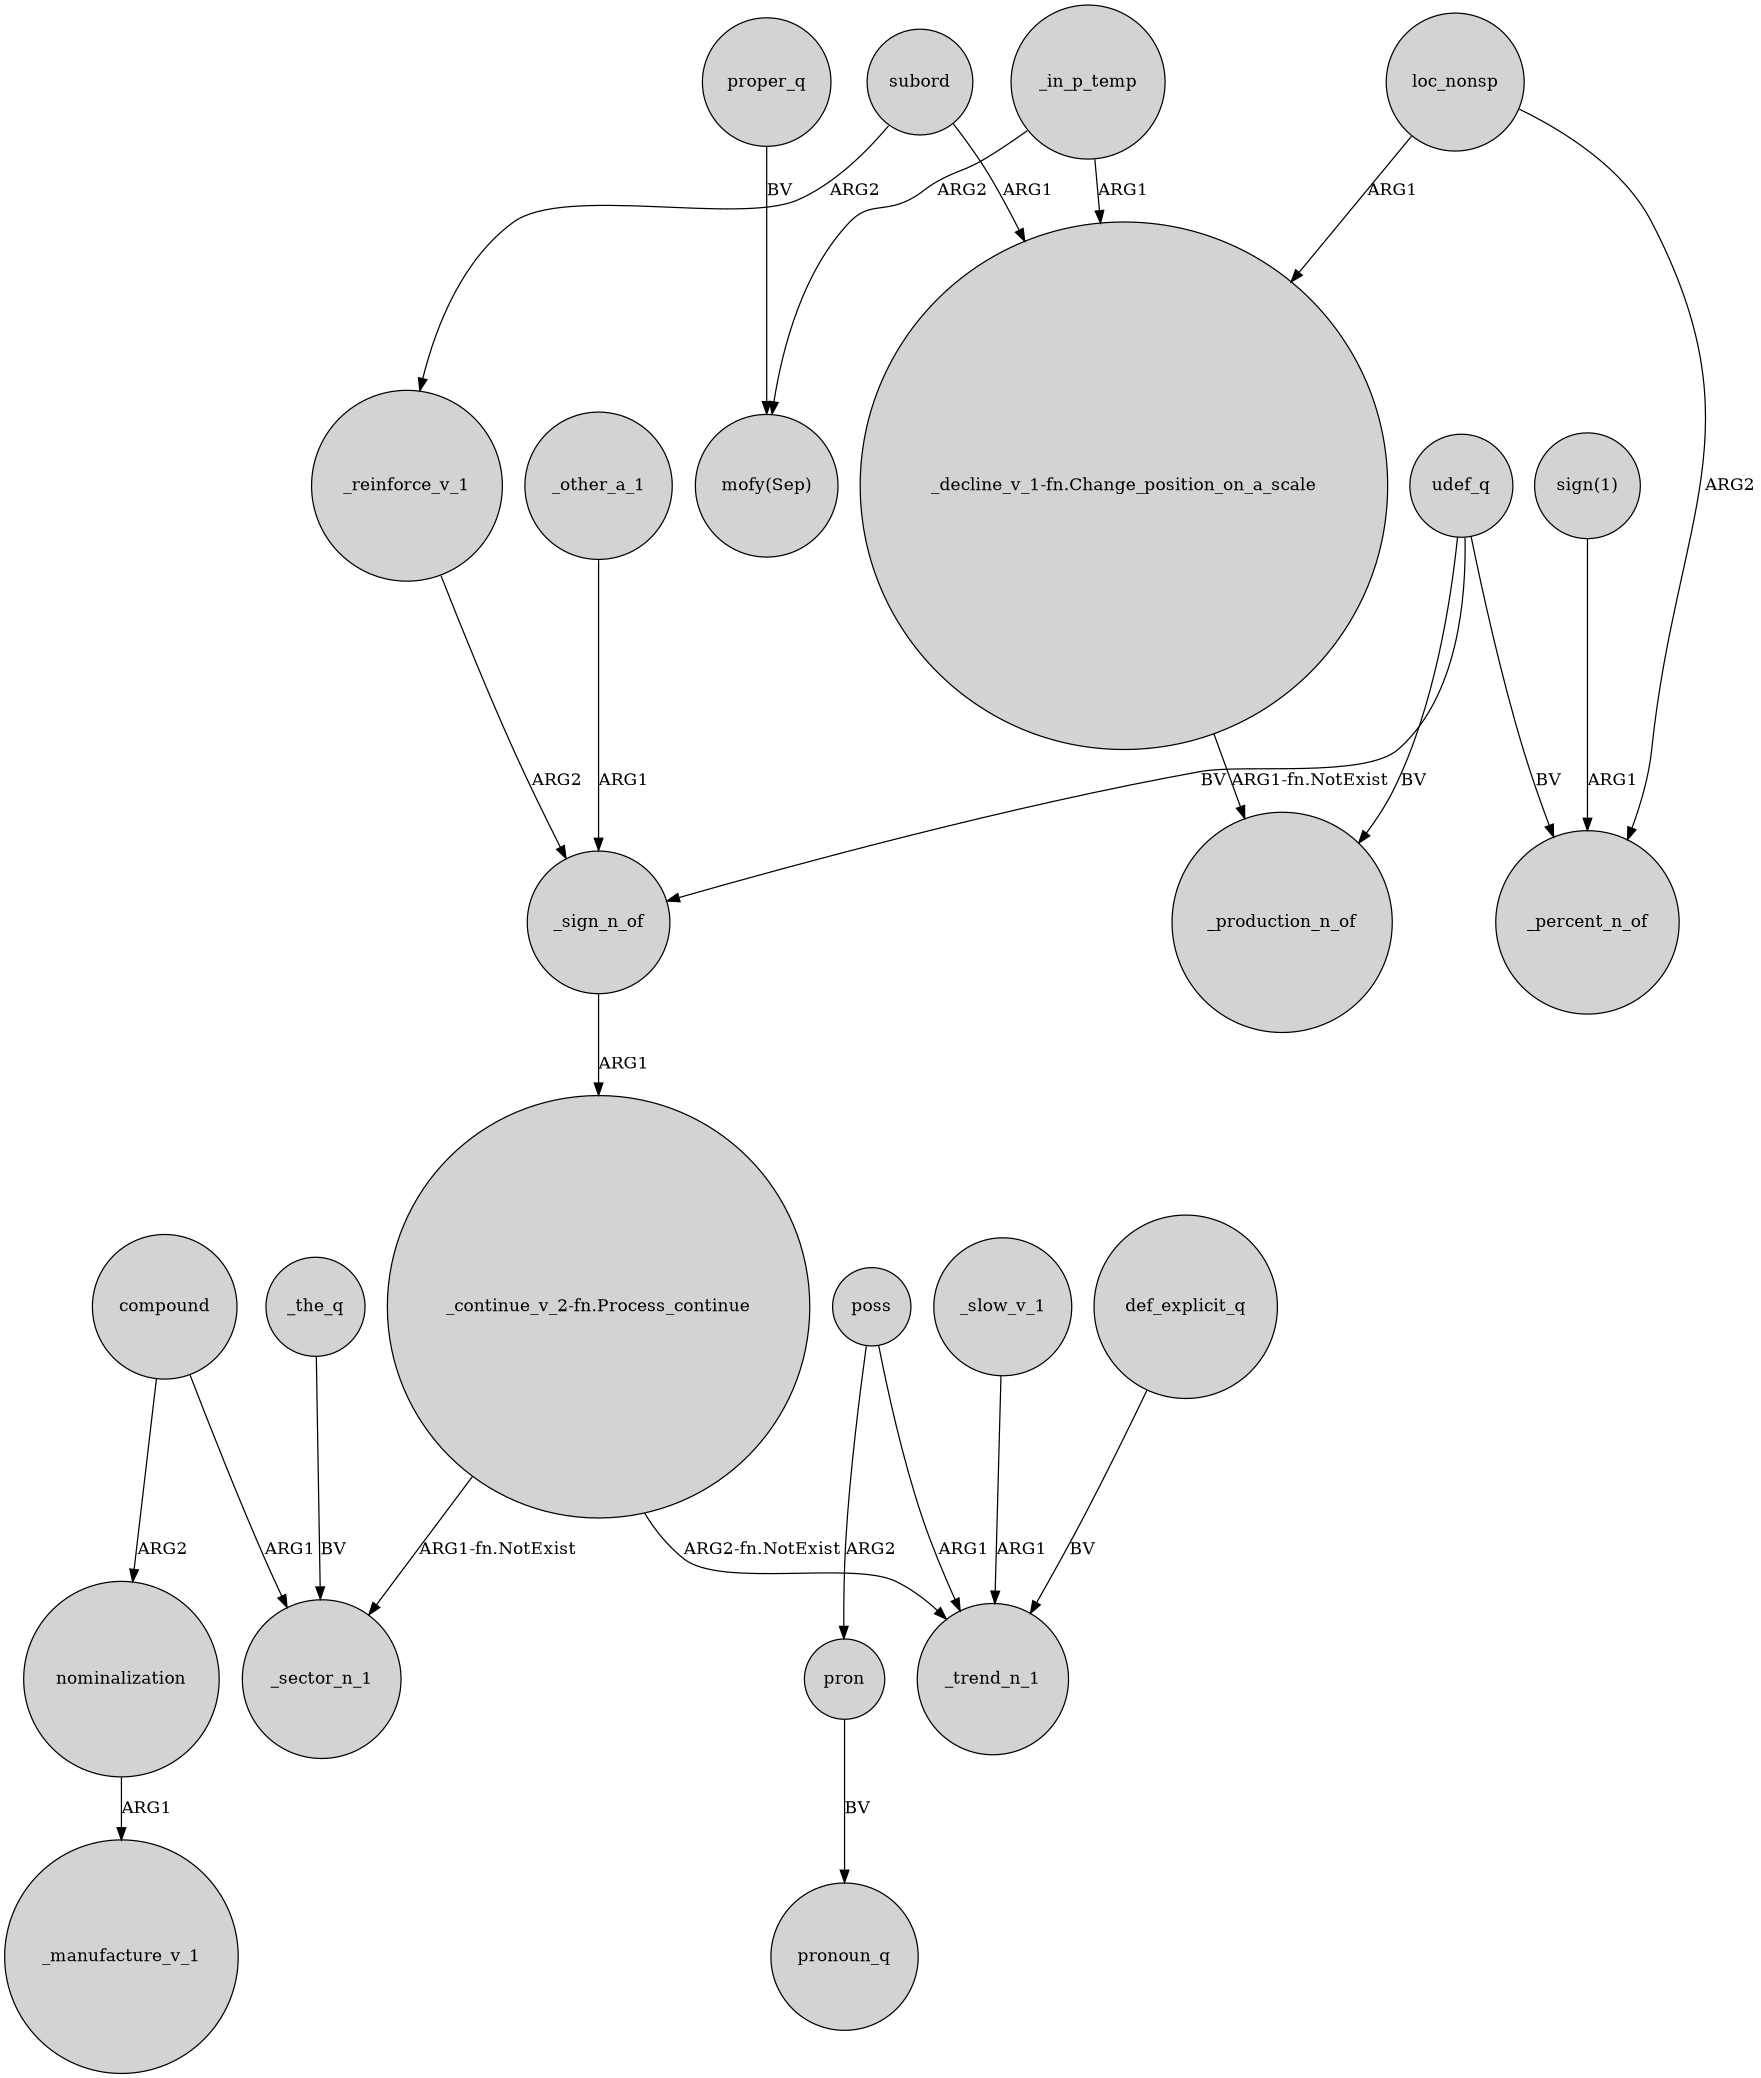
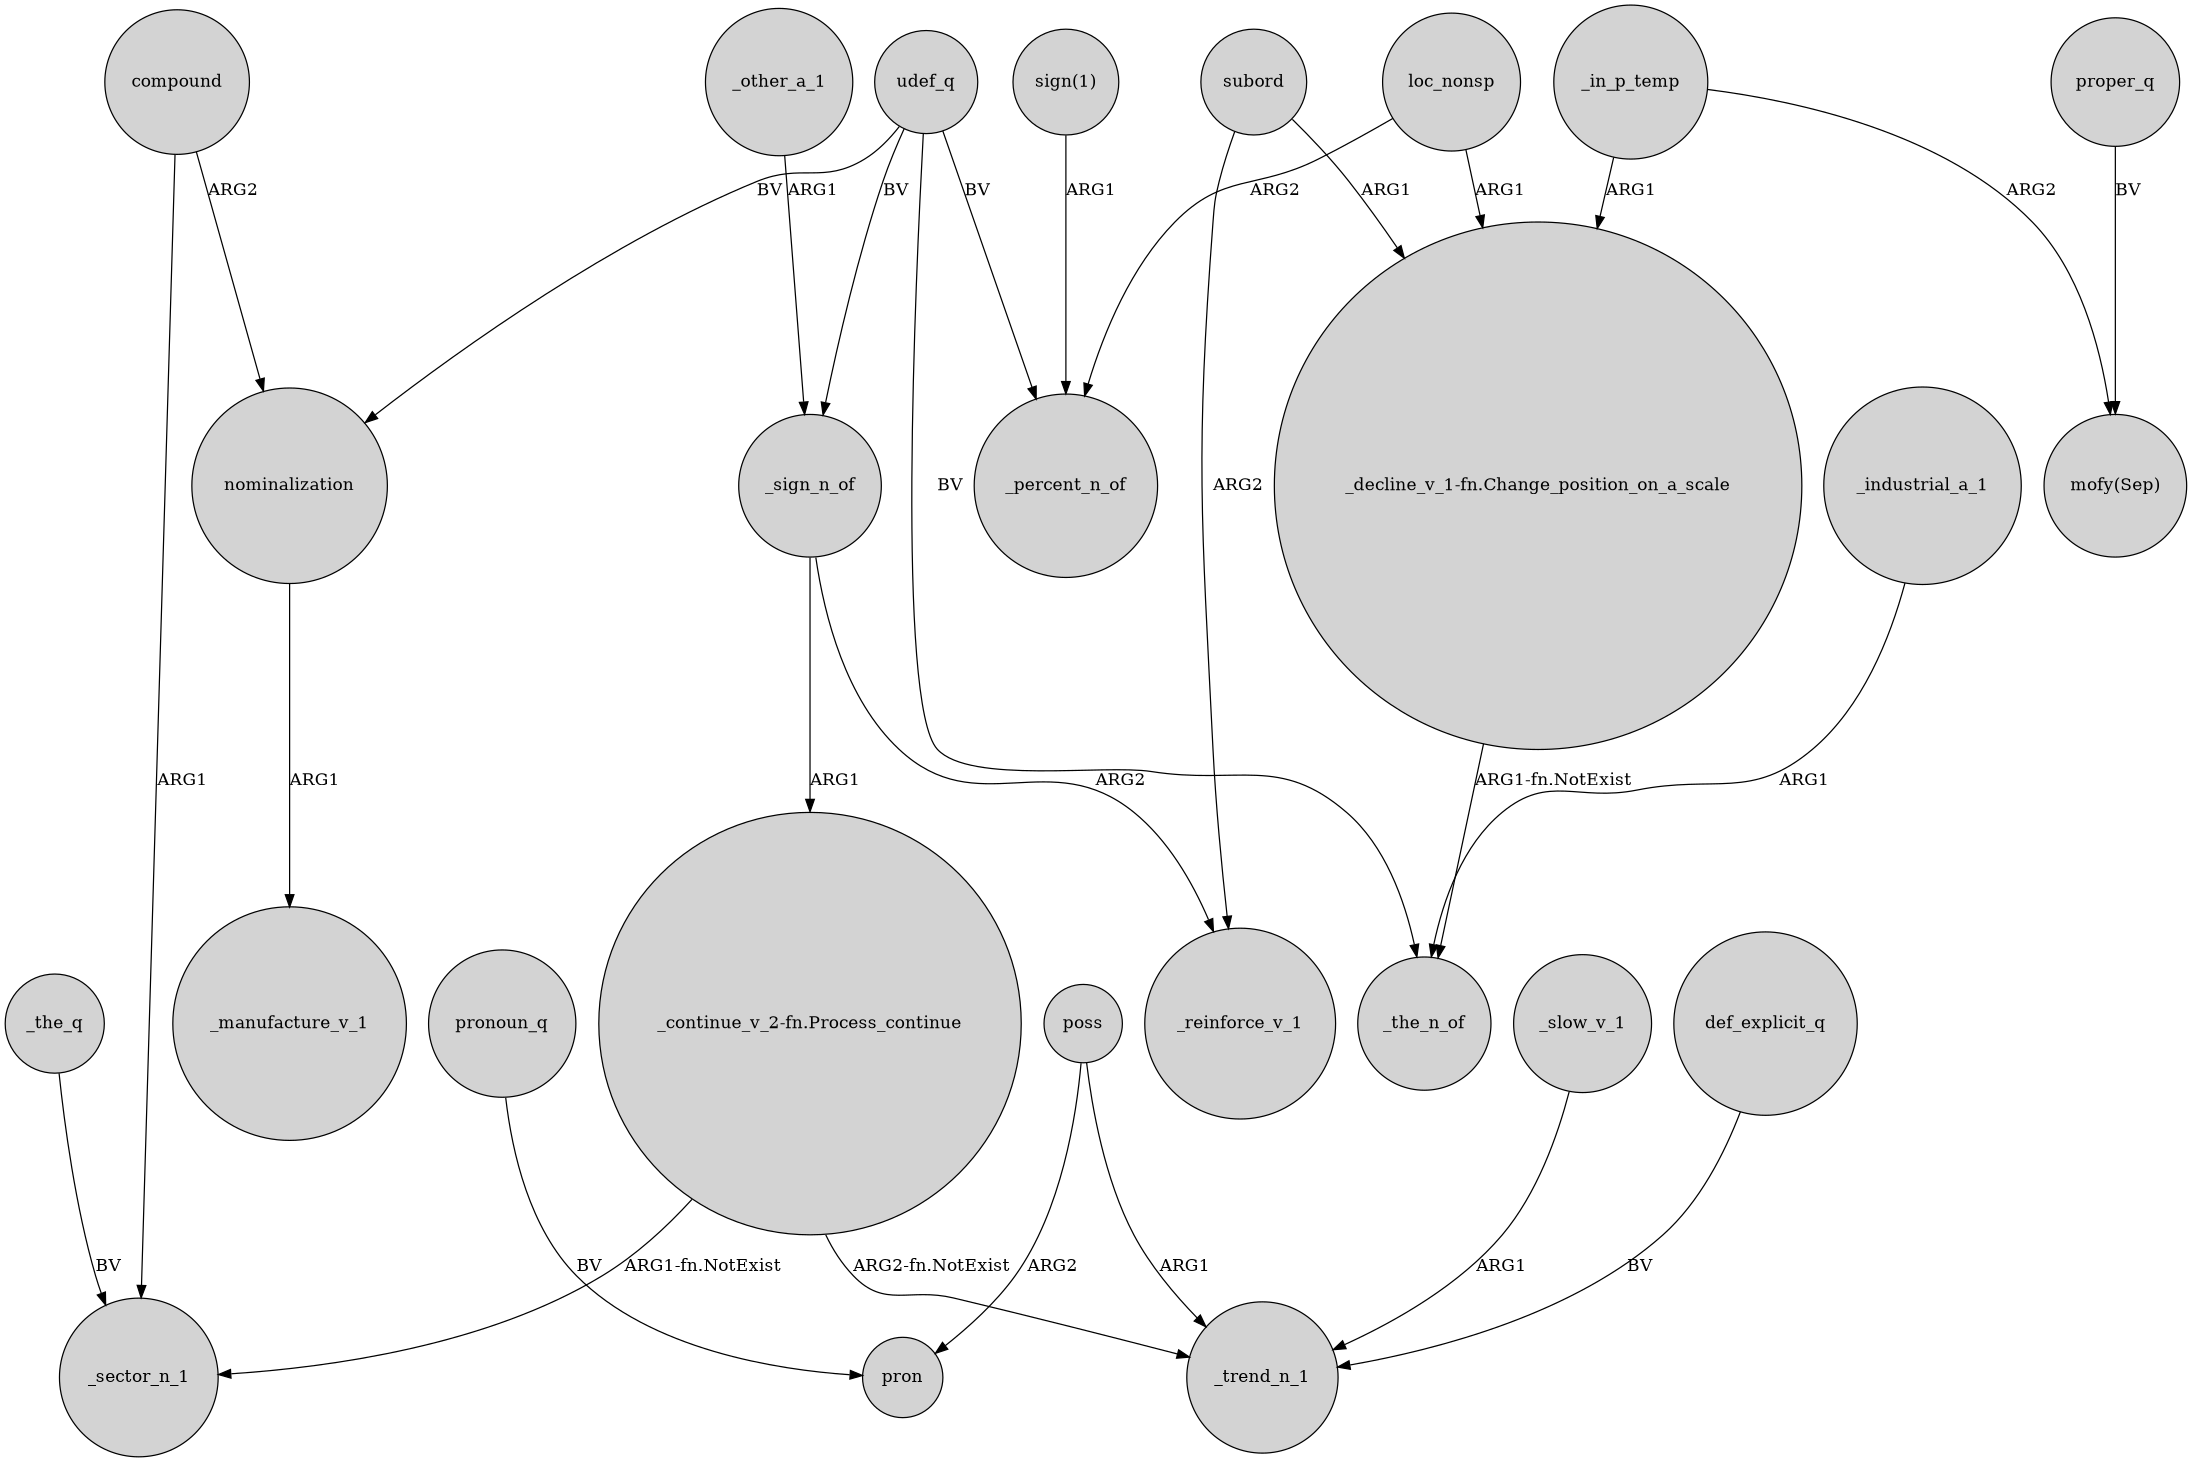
none -> (627, 245)
none -> (1923, 486)
(497, 713) -> (975, 783)
(1282, 922) -> (1424, 1024)
(845, 1795) -> (616, 1307)
